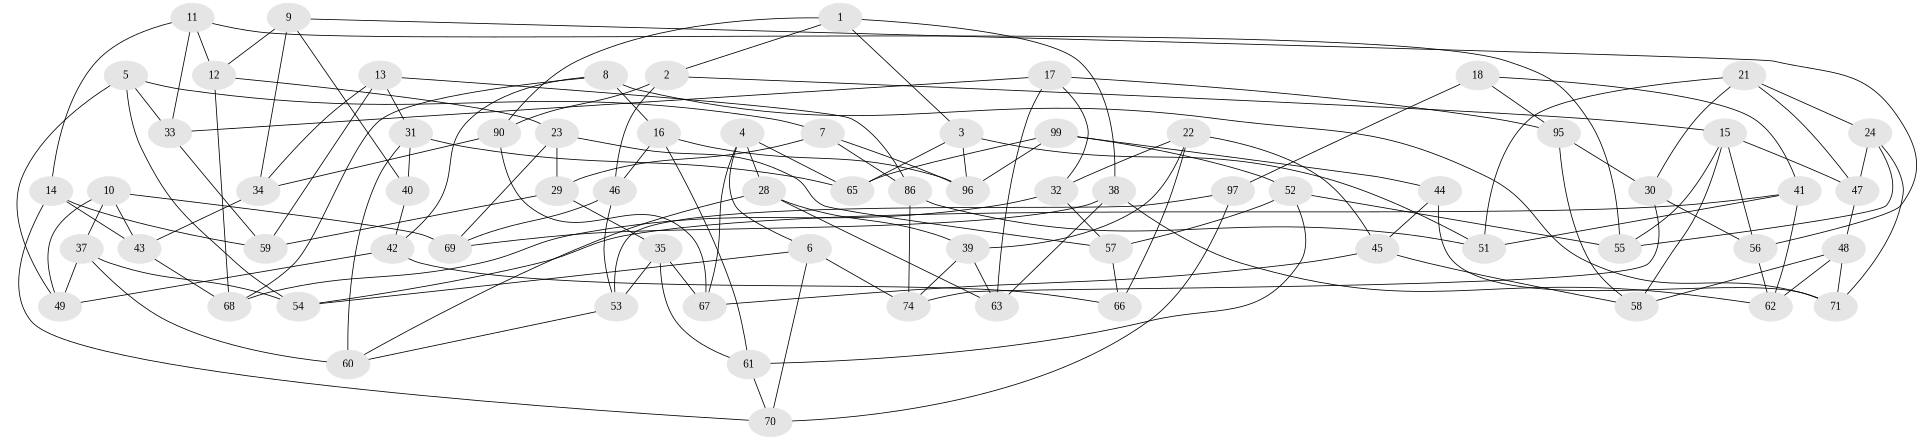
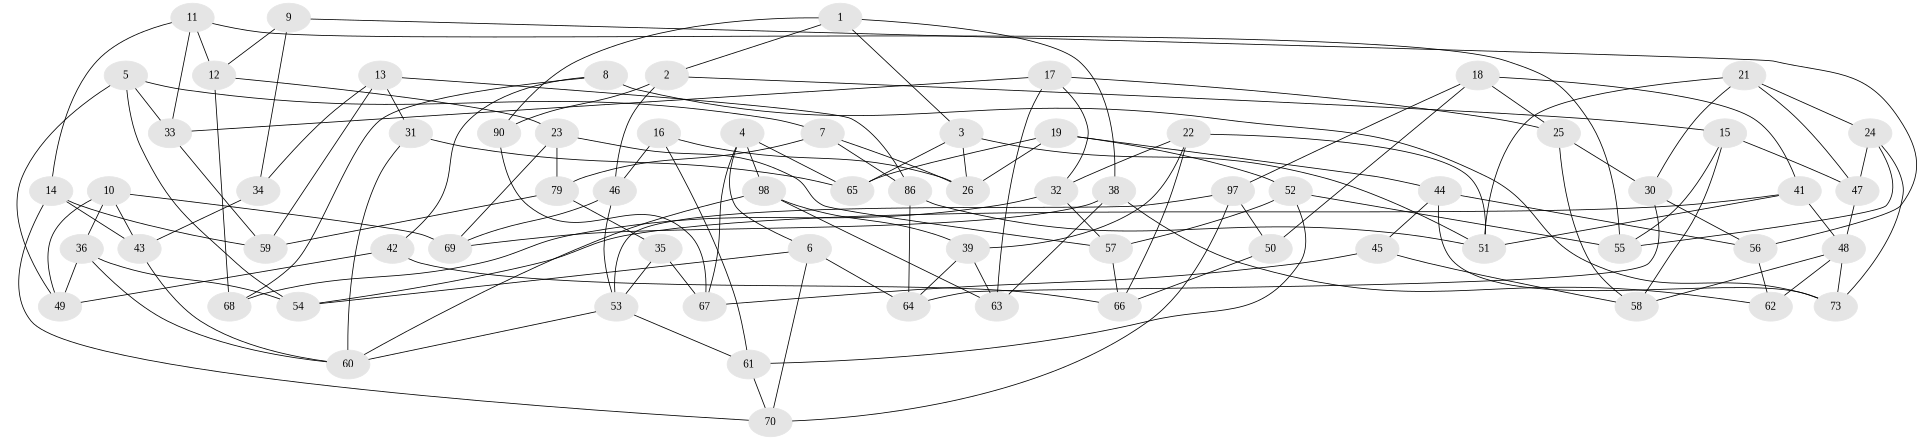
(640, 112) -> none
(1056, 133) -> (1056, 133)
(1559, 133) -> (1559, 133)
(1285, 158) -> (1373, 146)
(379, 162) -> none
(408, 191) -> none
(557, 191) -> (557, 191)
(764, 191) -> (764, 191)
(968, 191) -> (968, 191)
(1740, 191) -> (1598, 220)
(82, 249) -> (82, 249)
none -> (1271, 249)
(1788, 250) -> (1818, 215)
(177, 273) -> (224, 334)
(909, 307) -> (909, 307)
(1836, 307) -> (1836, 307)
(677, 323) -> (683, 336)
